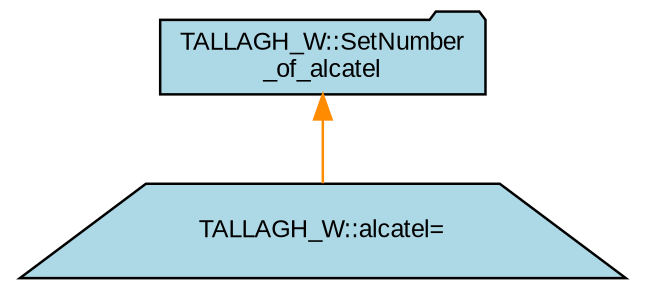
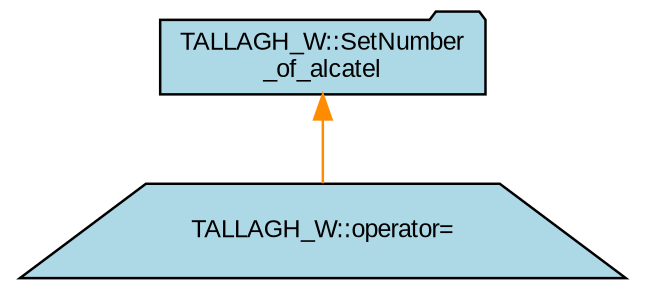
(323, 231) -> (323, 231)
